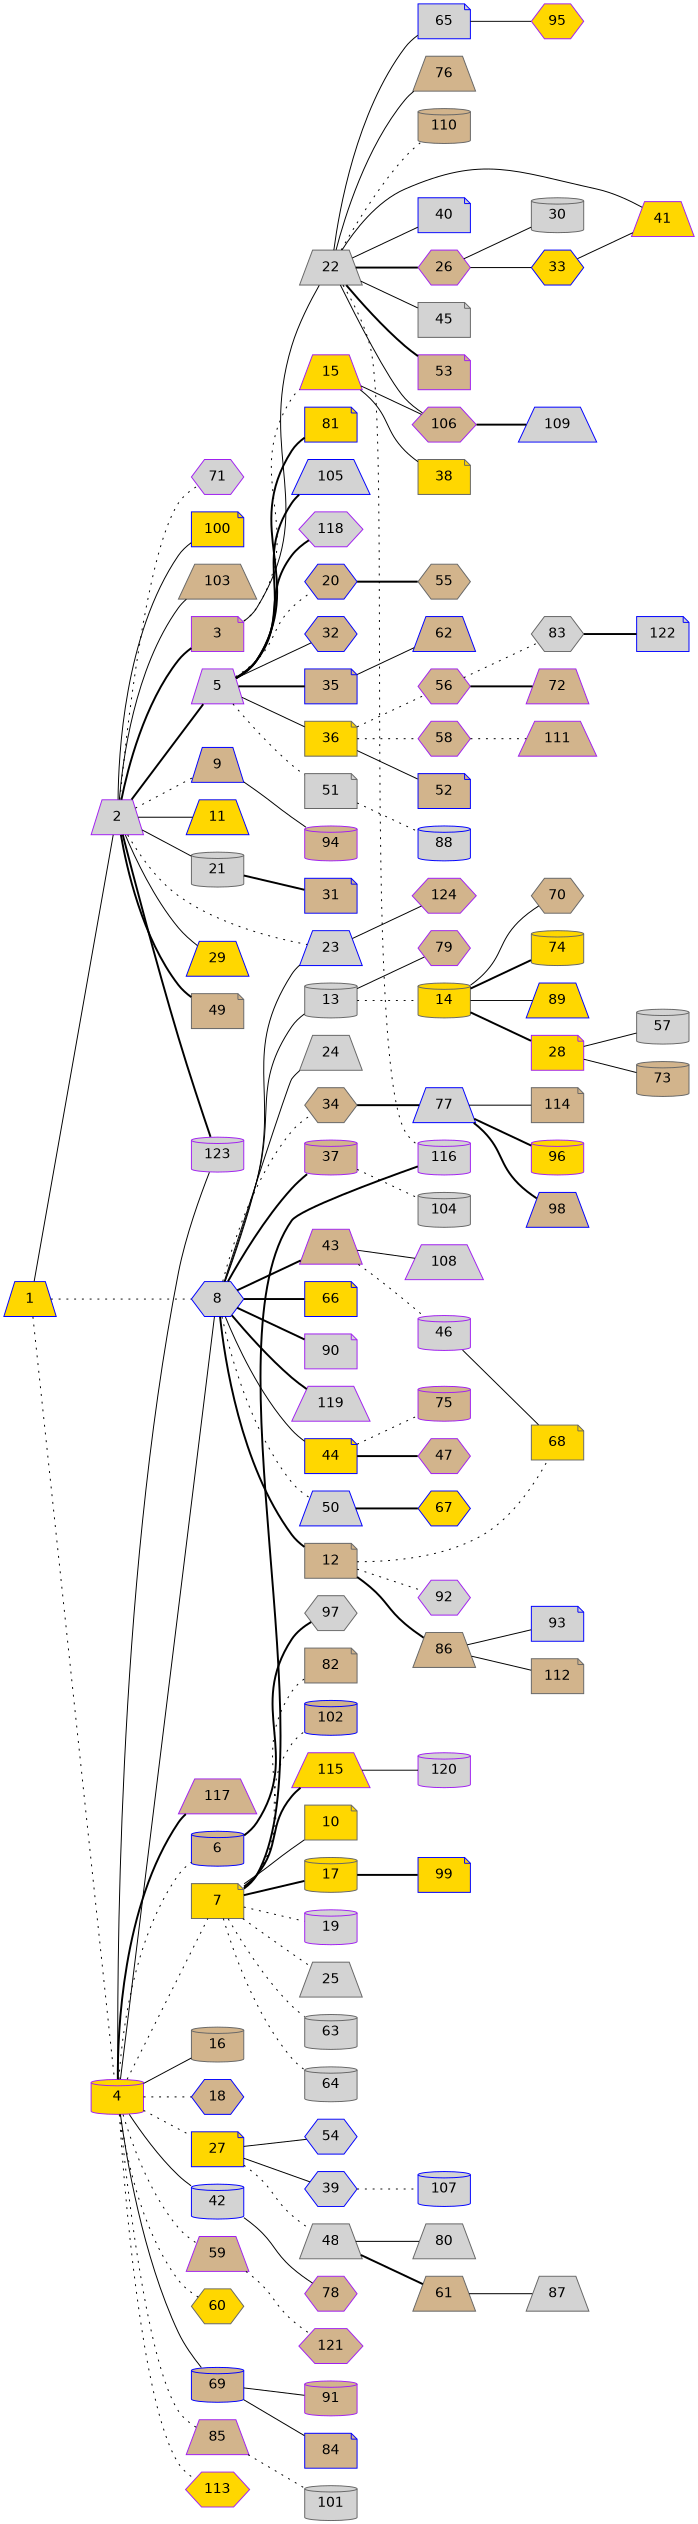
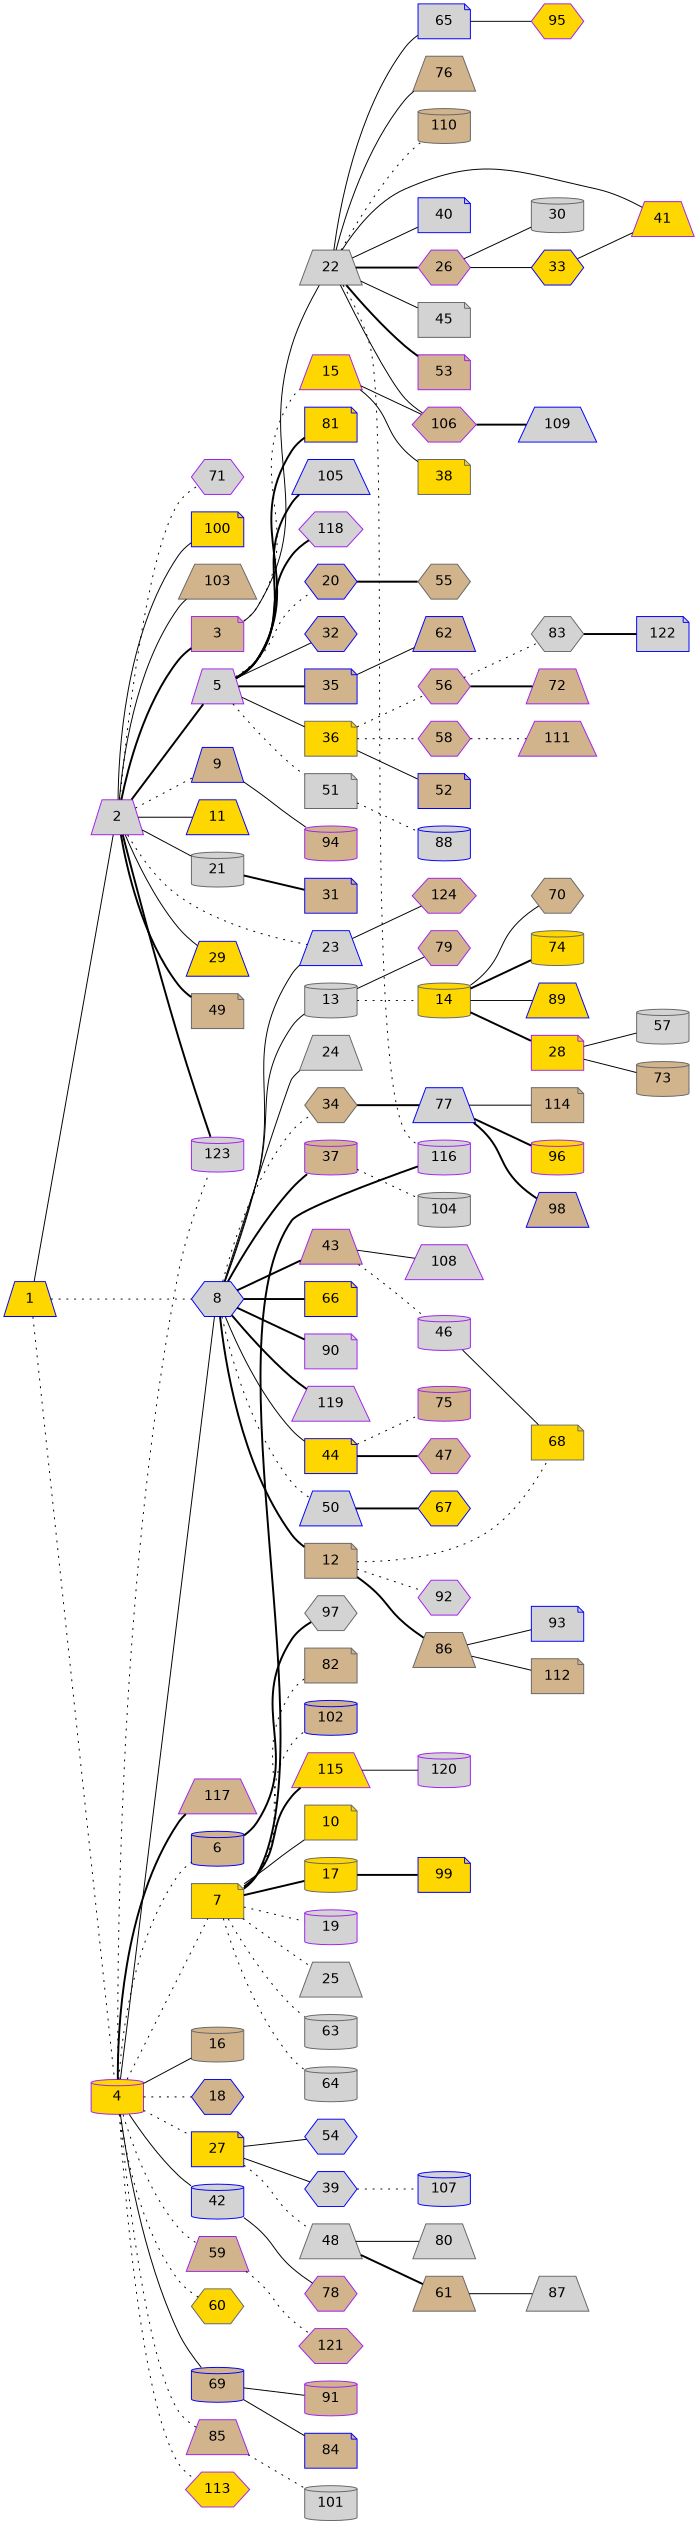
(134, 1622) -> (134, 1622)
